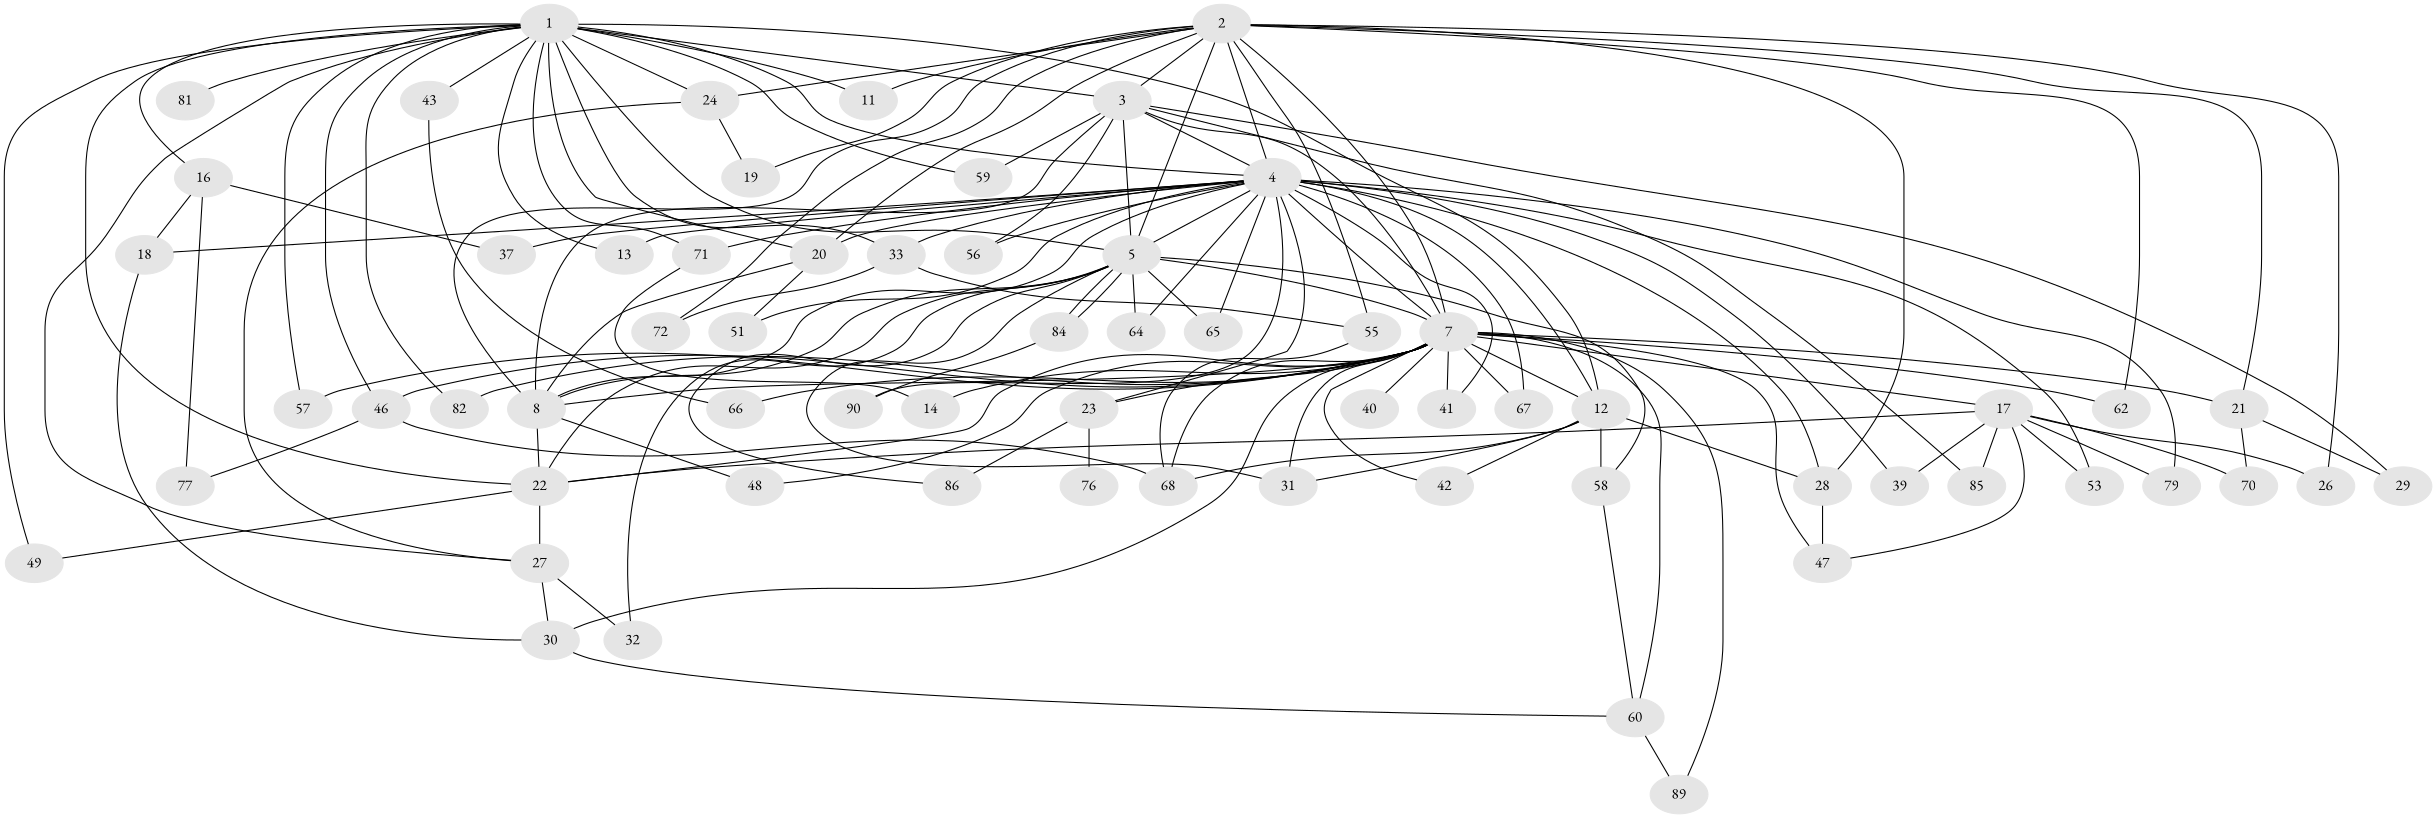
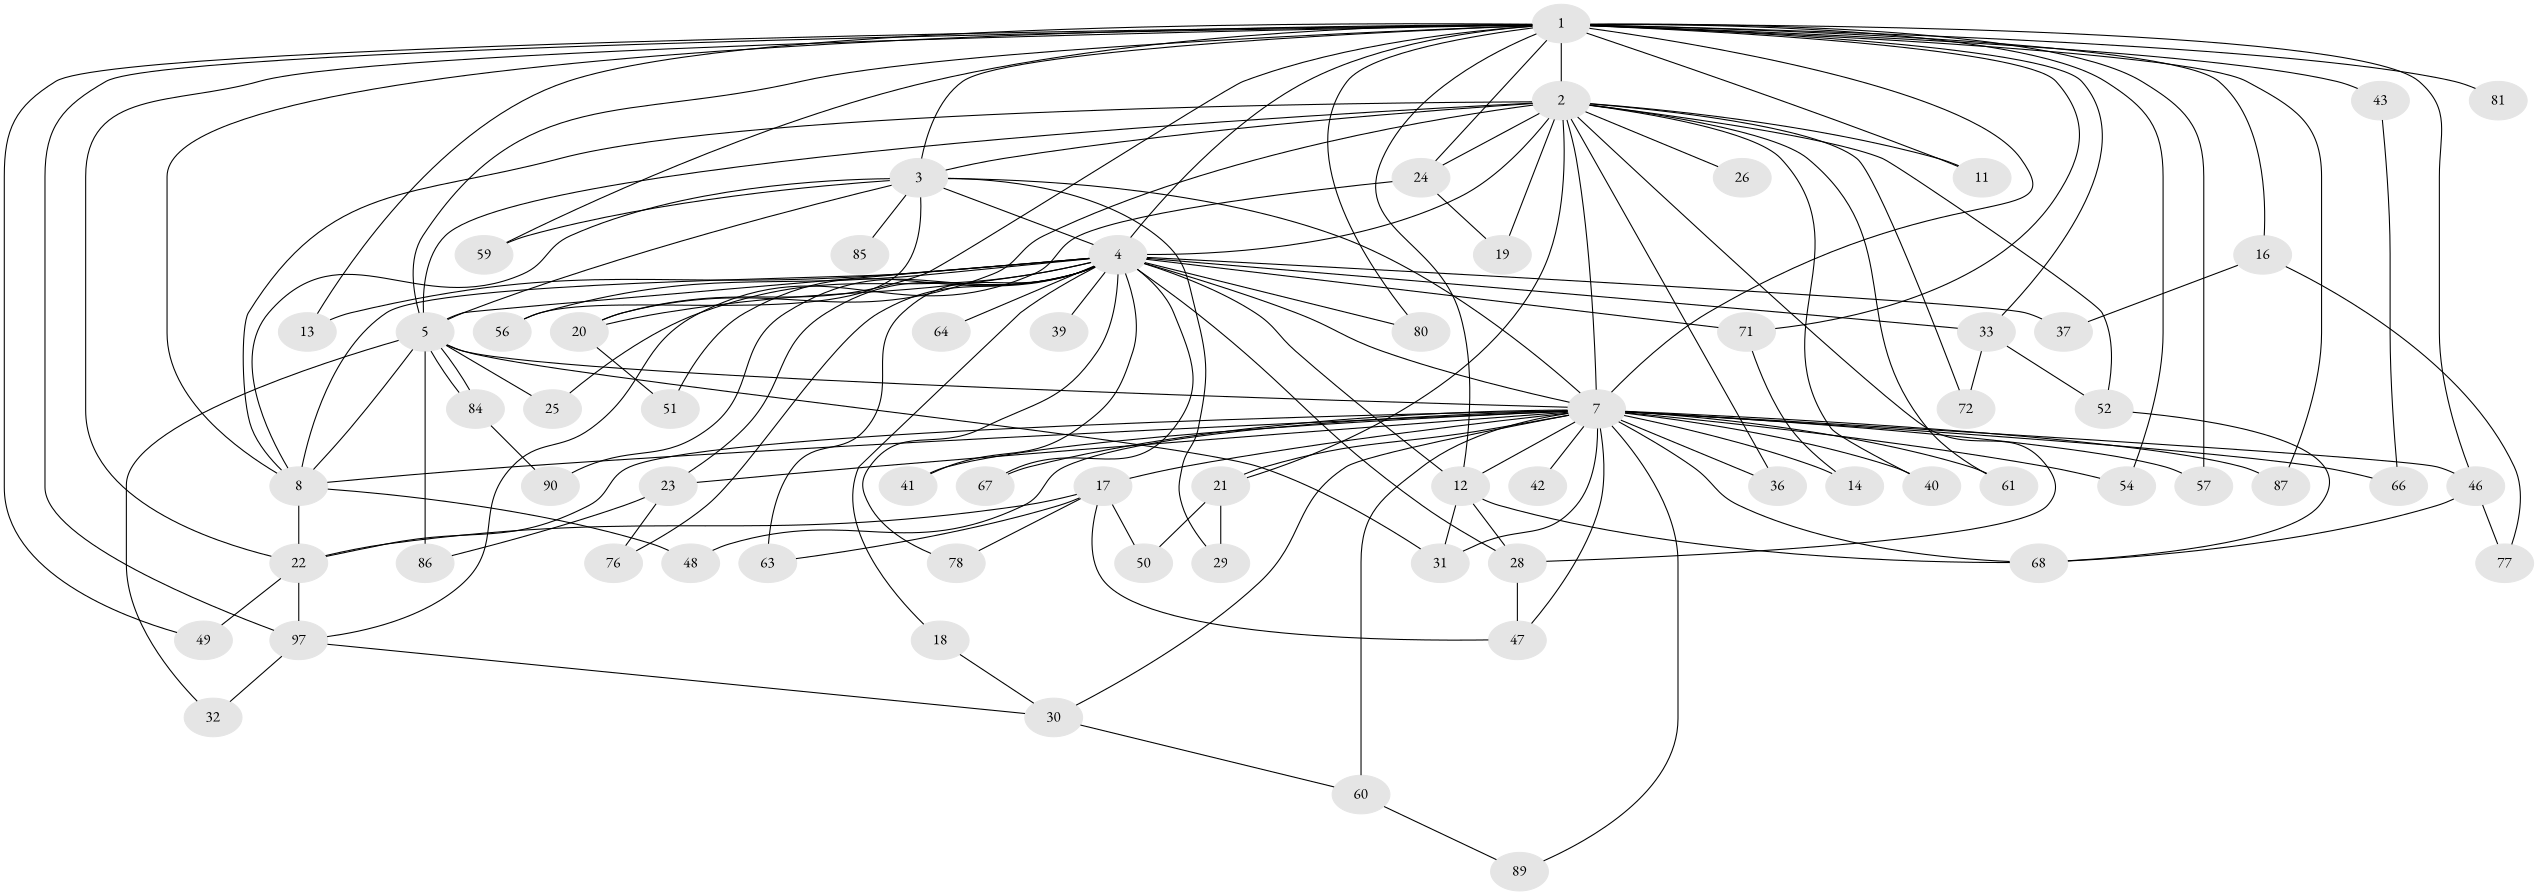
none -> (1561, 62)
none -> (2032, 181)
(174, 216) -> none
none -> (1814, 237)
(1134, 294) -> none
(654, 301) -> (623, 60)
(1213, 332) -> (553, 409)
(1372, 332) -> (2104, 409)
none -> (1421, 332)
(849, 352) -> none
none -> (834, 353)
(459, 409) -> (2281, 486)
(2121, 409) -> (2009, 486)
(2168, 442) -> none
(1990, 447) -> none
(1523, 448) -> none
(1952, 448) -> none
(1601, 486) -> none
none -> (1778, 486)
(2095, 486) -> (768, 563)
none -> (2127, 486)
(2172, 486) -> (956, 563)
(2249, 486) -> (1144, 563)
(540, 563) -> (299, 640)
